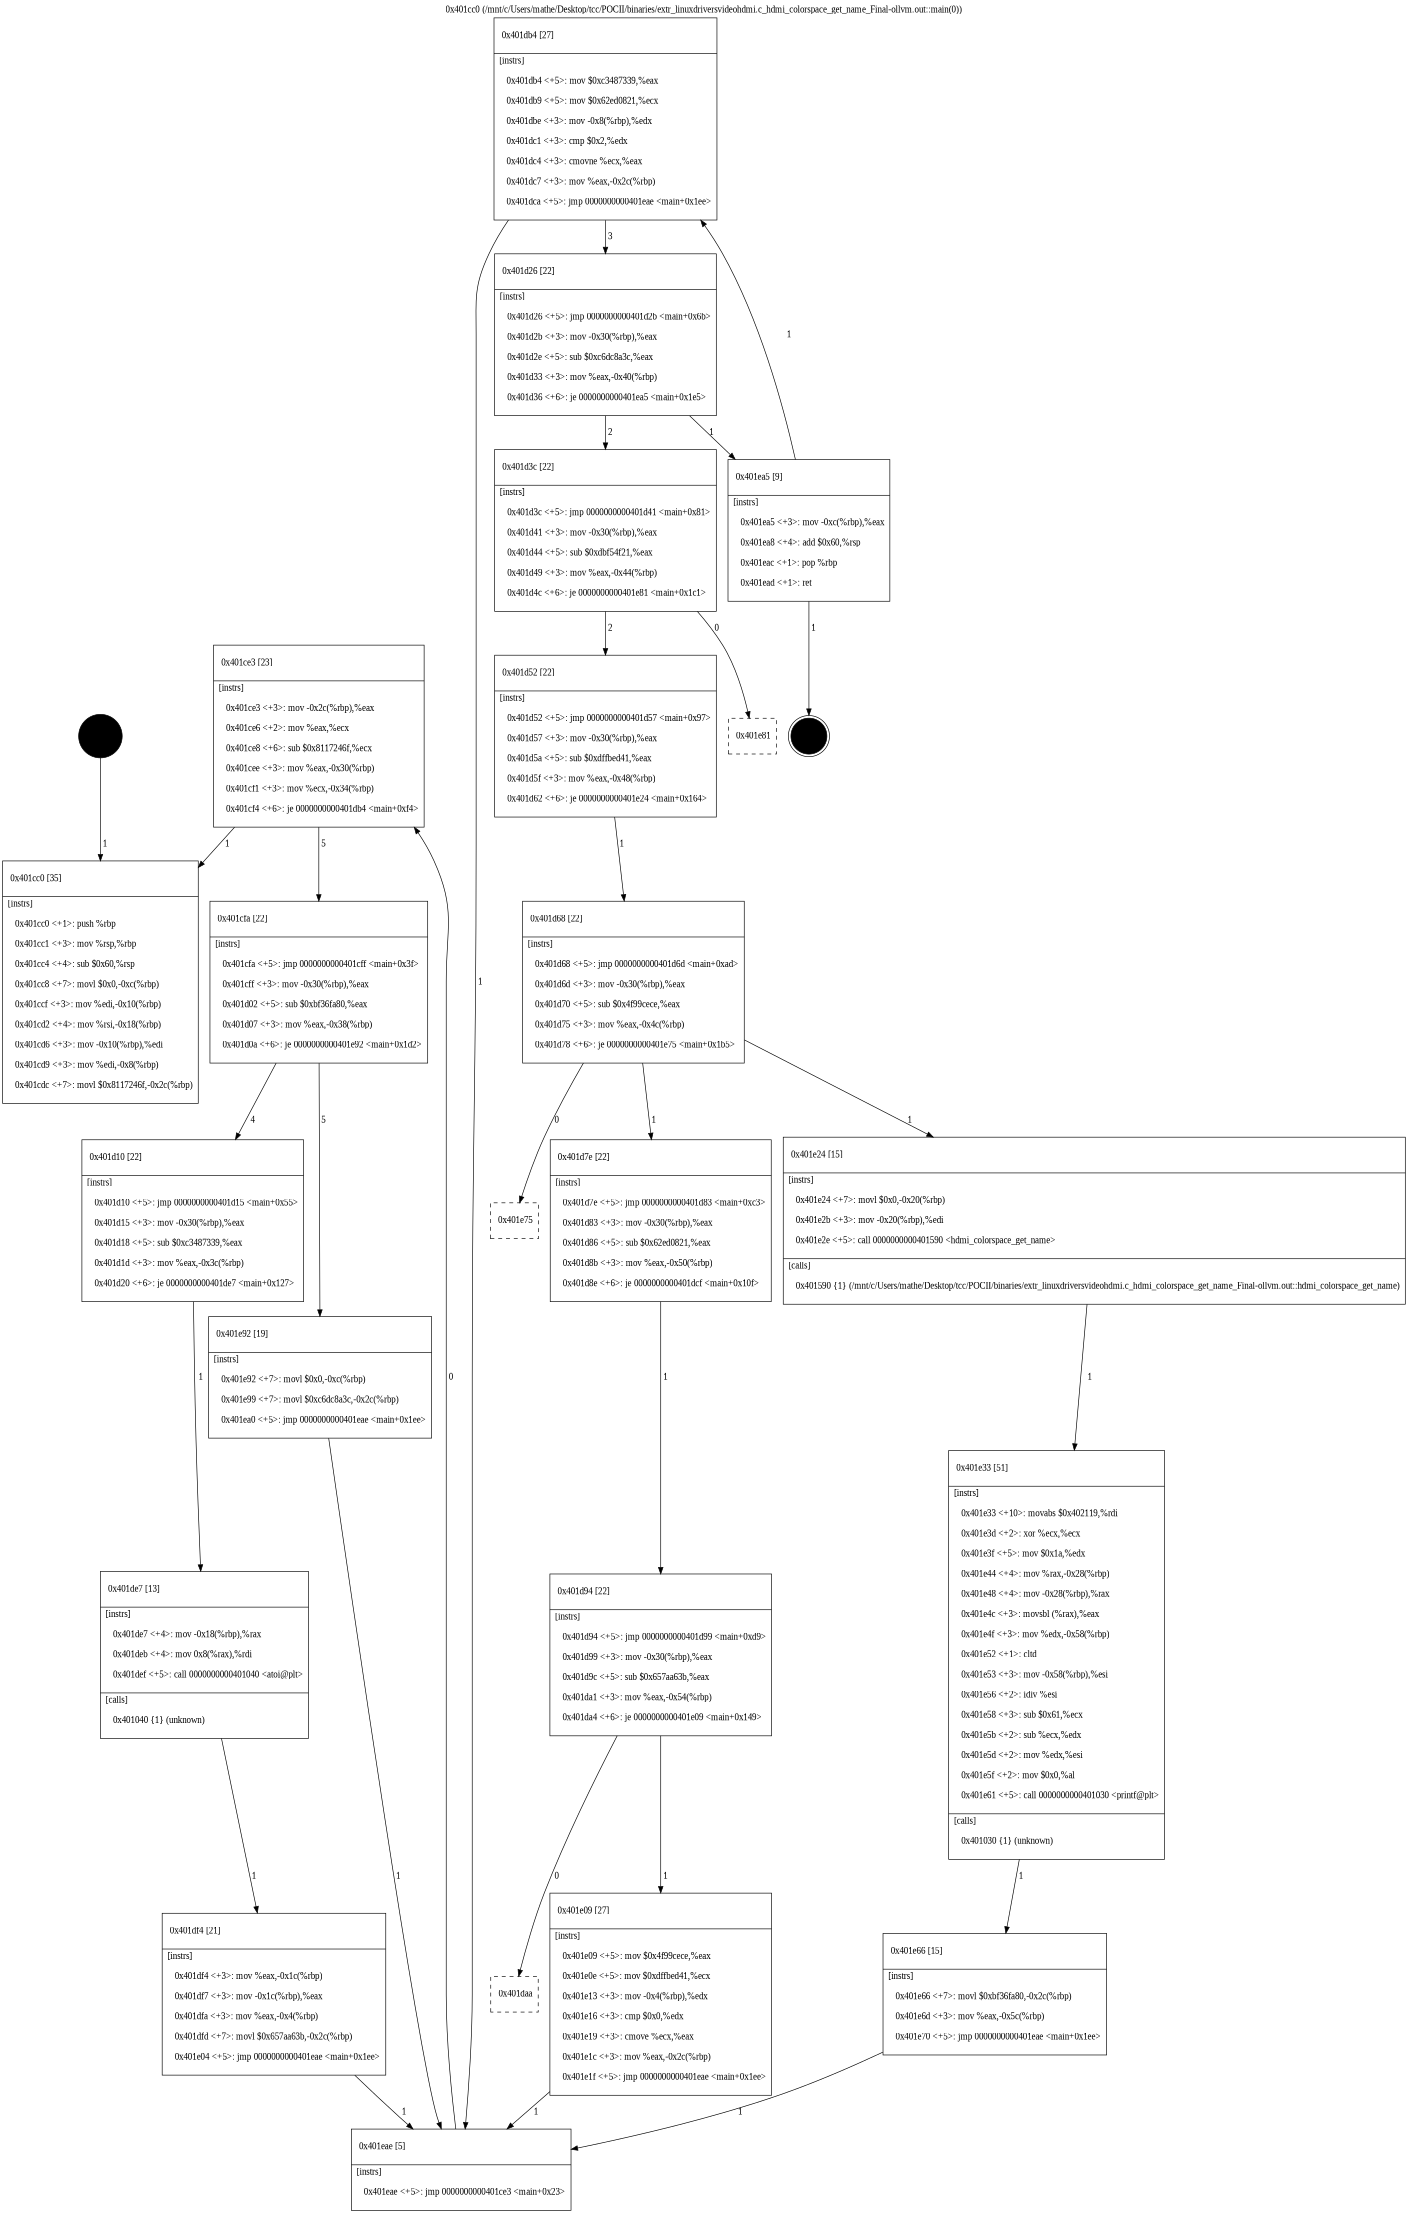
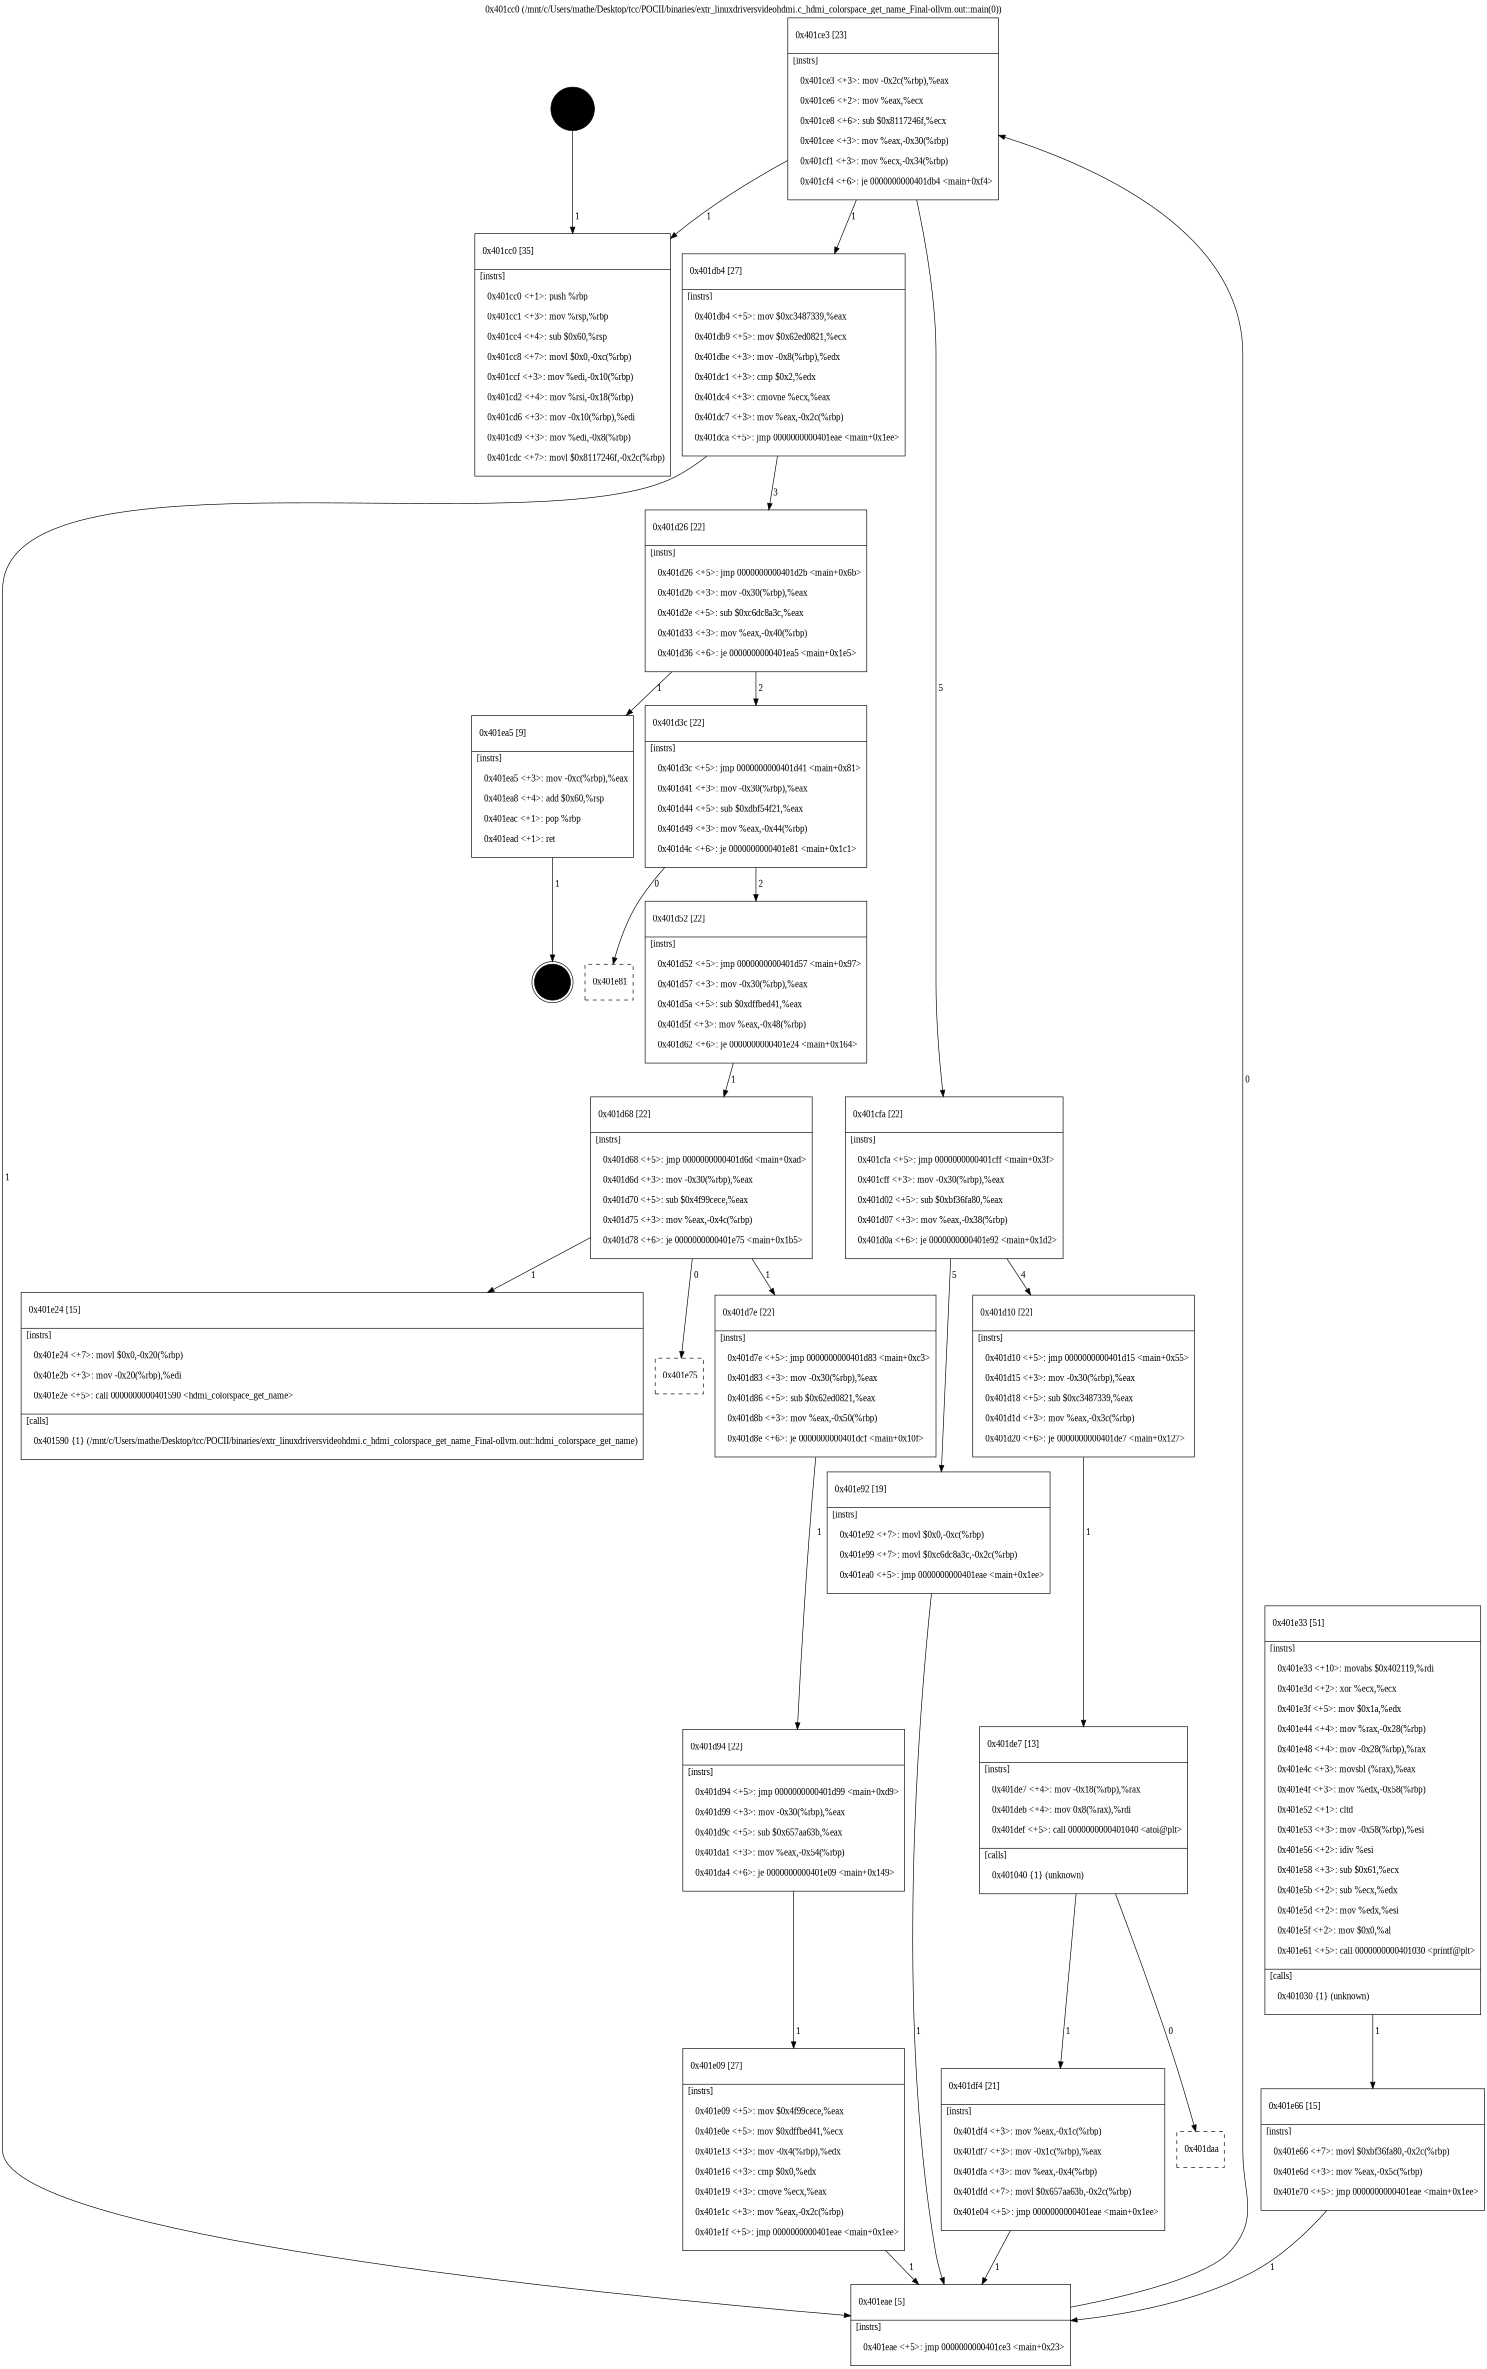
(760, 338) -> (847, 224)
(1081, 1374) -> none
(562, 1850) -> (1157, 2009)
